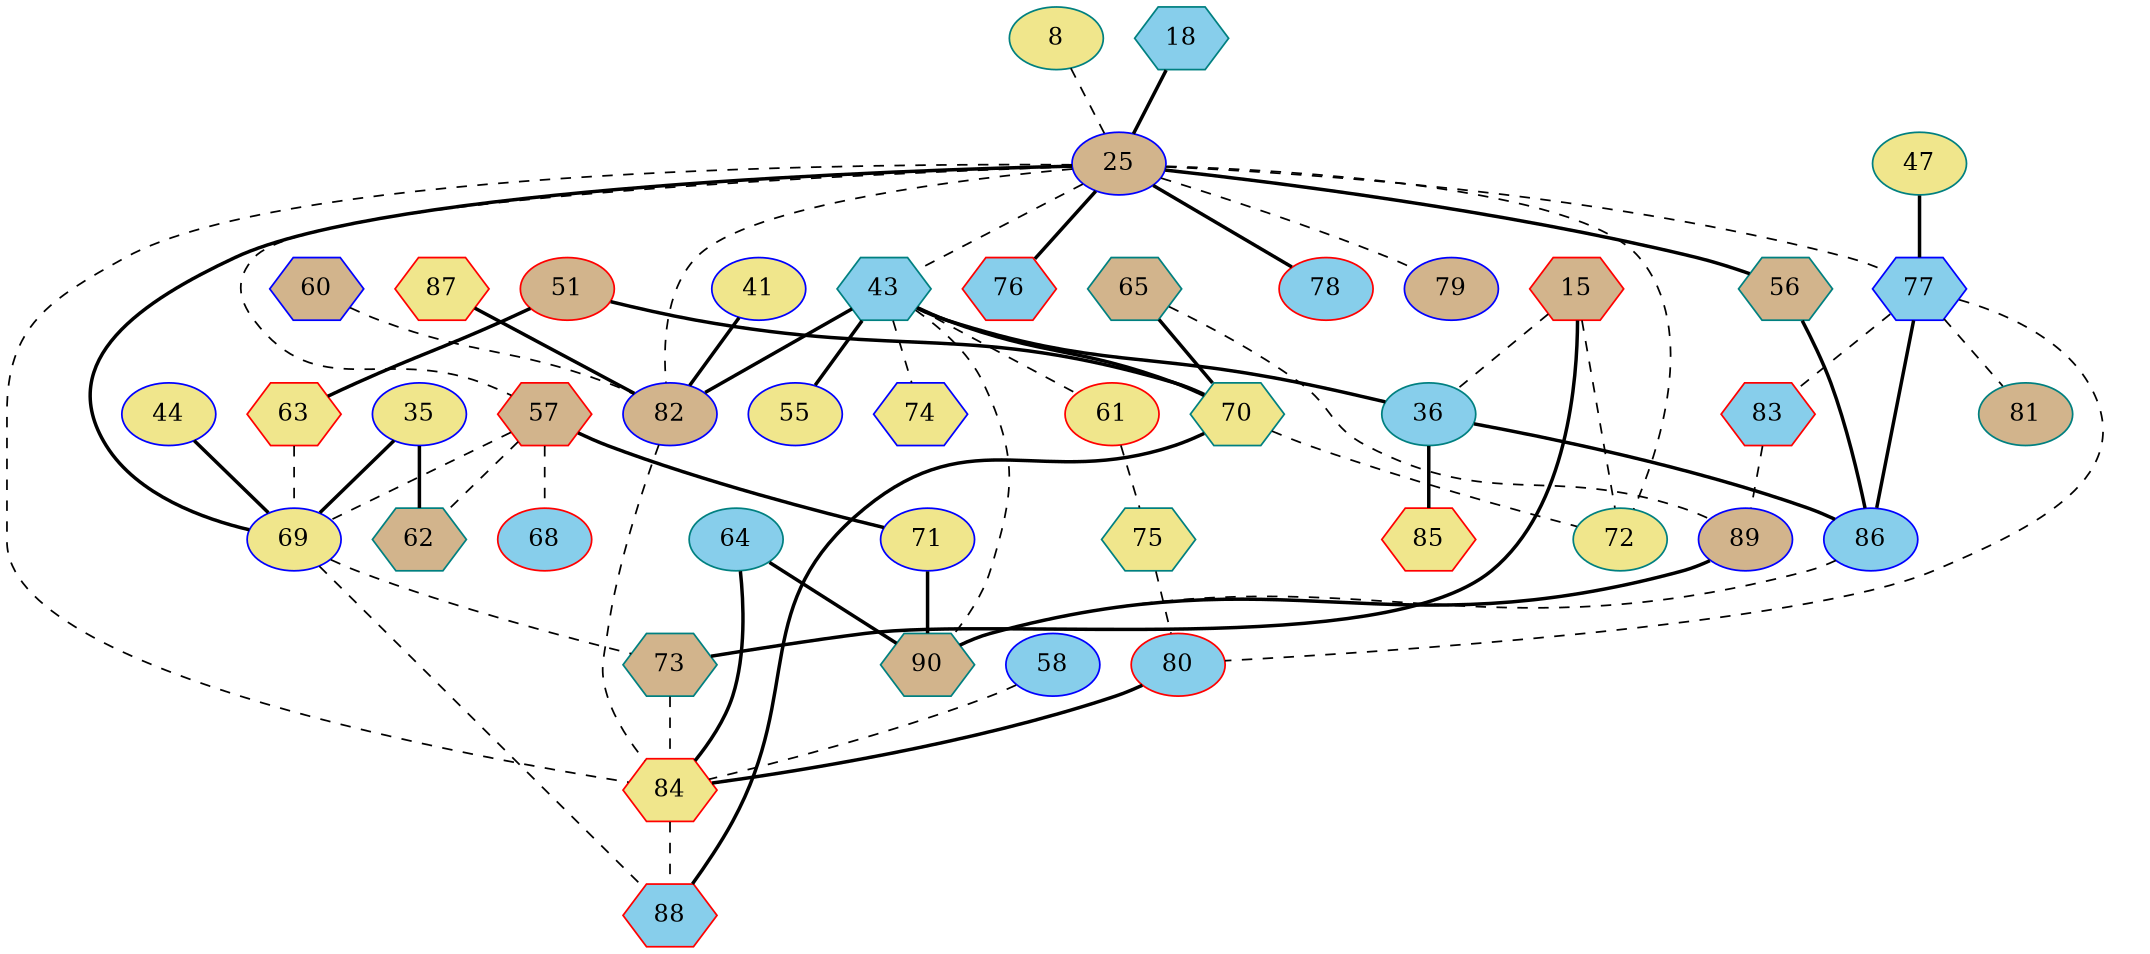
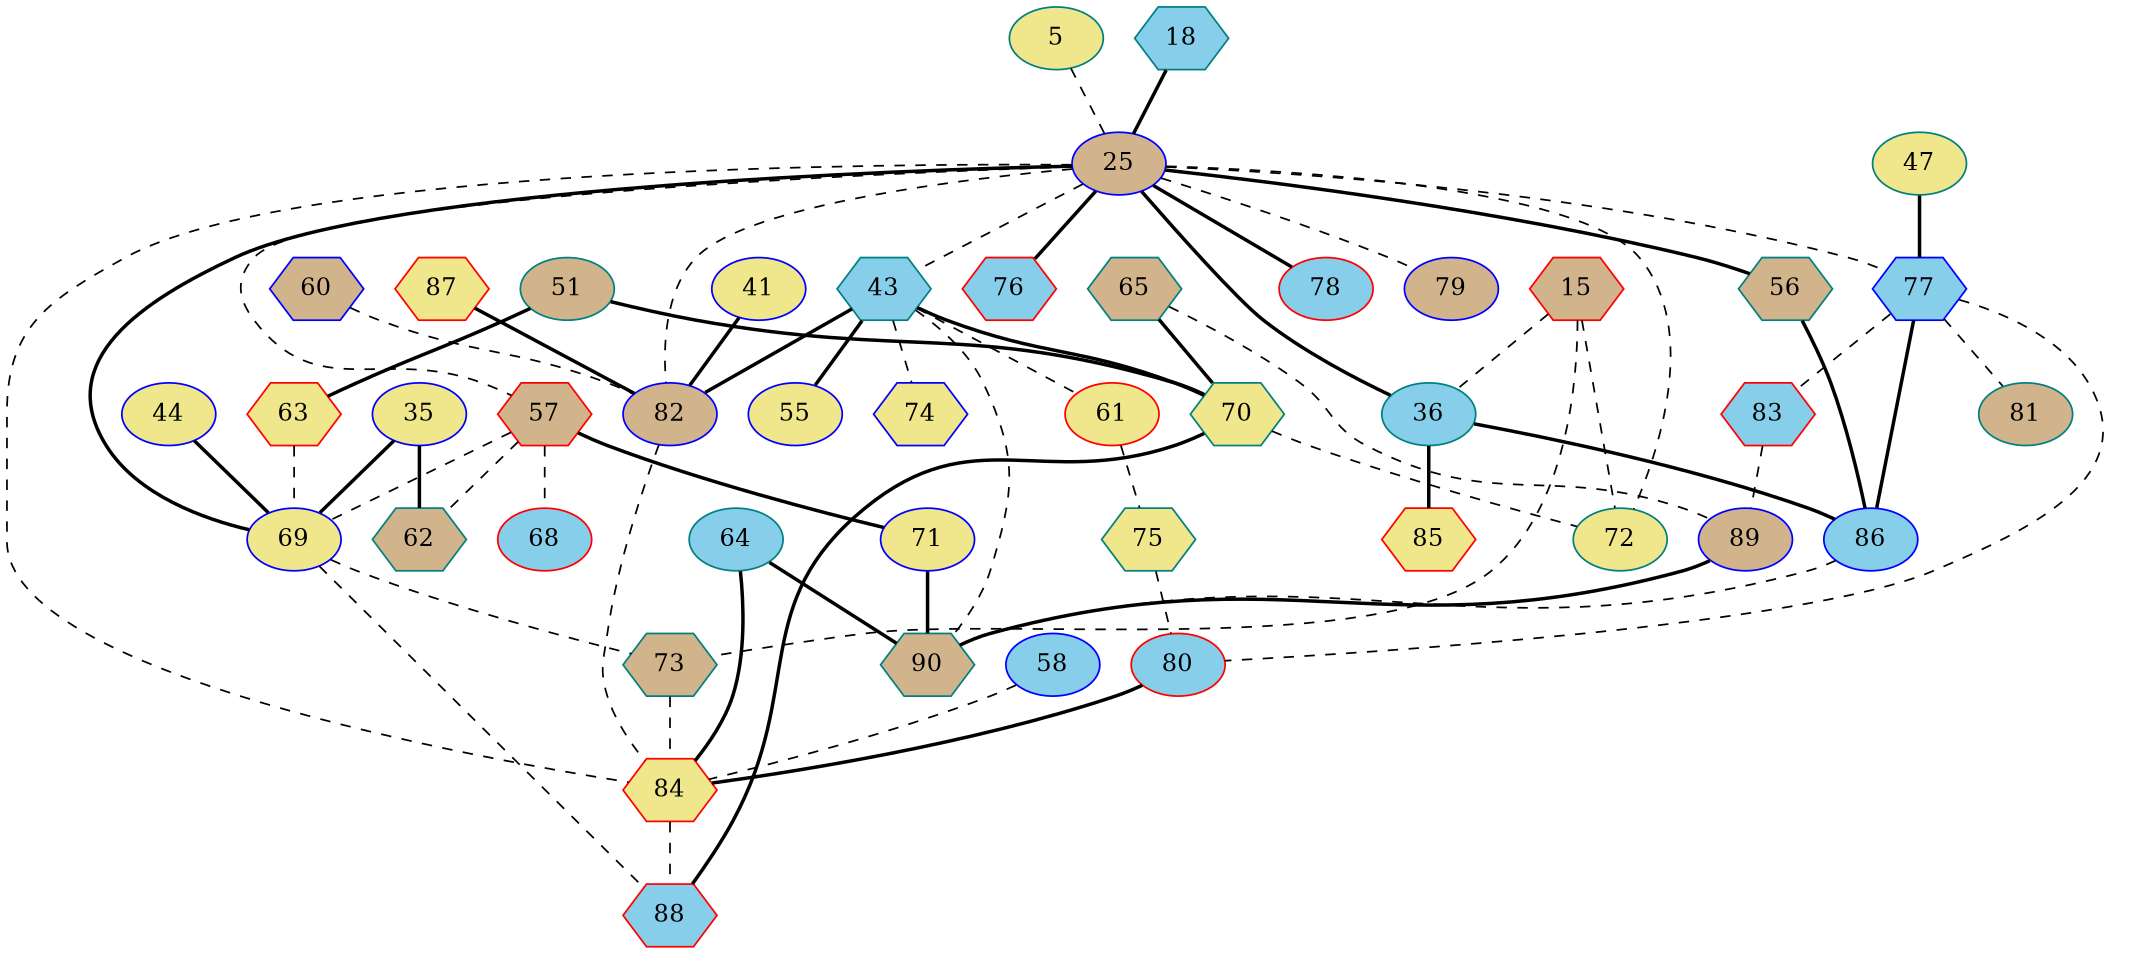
(1056, 38) -> (1056, 38)
(567, 289) -> (567, 289)
(1150, 361) -> (1252, 311)
(1241, 627) -> (1241, 627)
